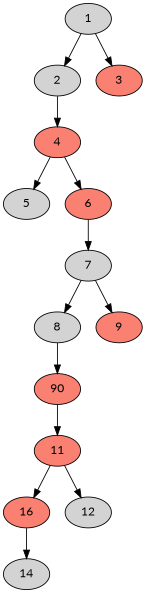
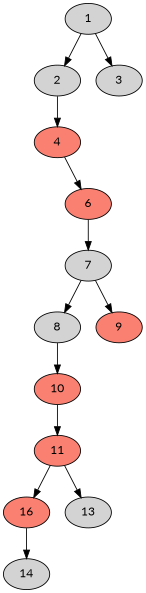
(119, 81) -> (119, 81)
(27, 204) -> none
(57, 389) -> (57, 389)
(88, 512) -> (88, 512)
